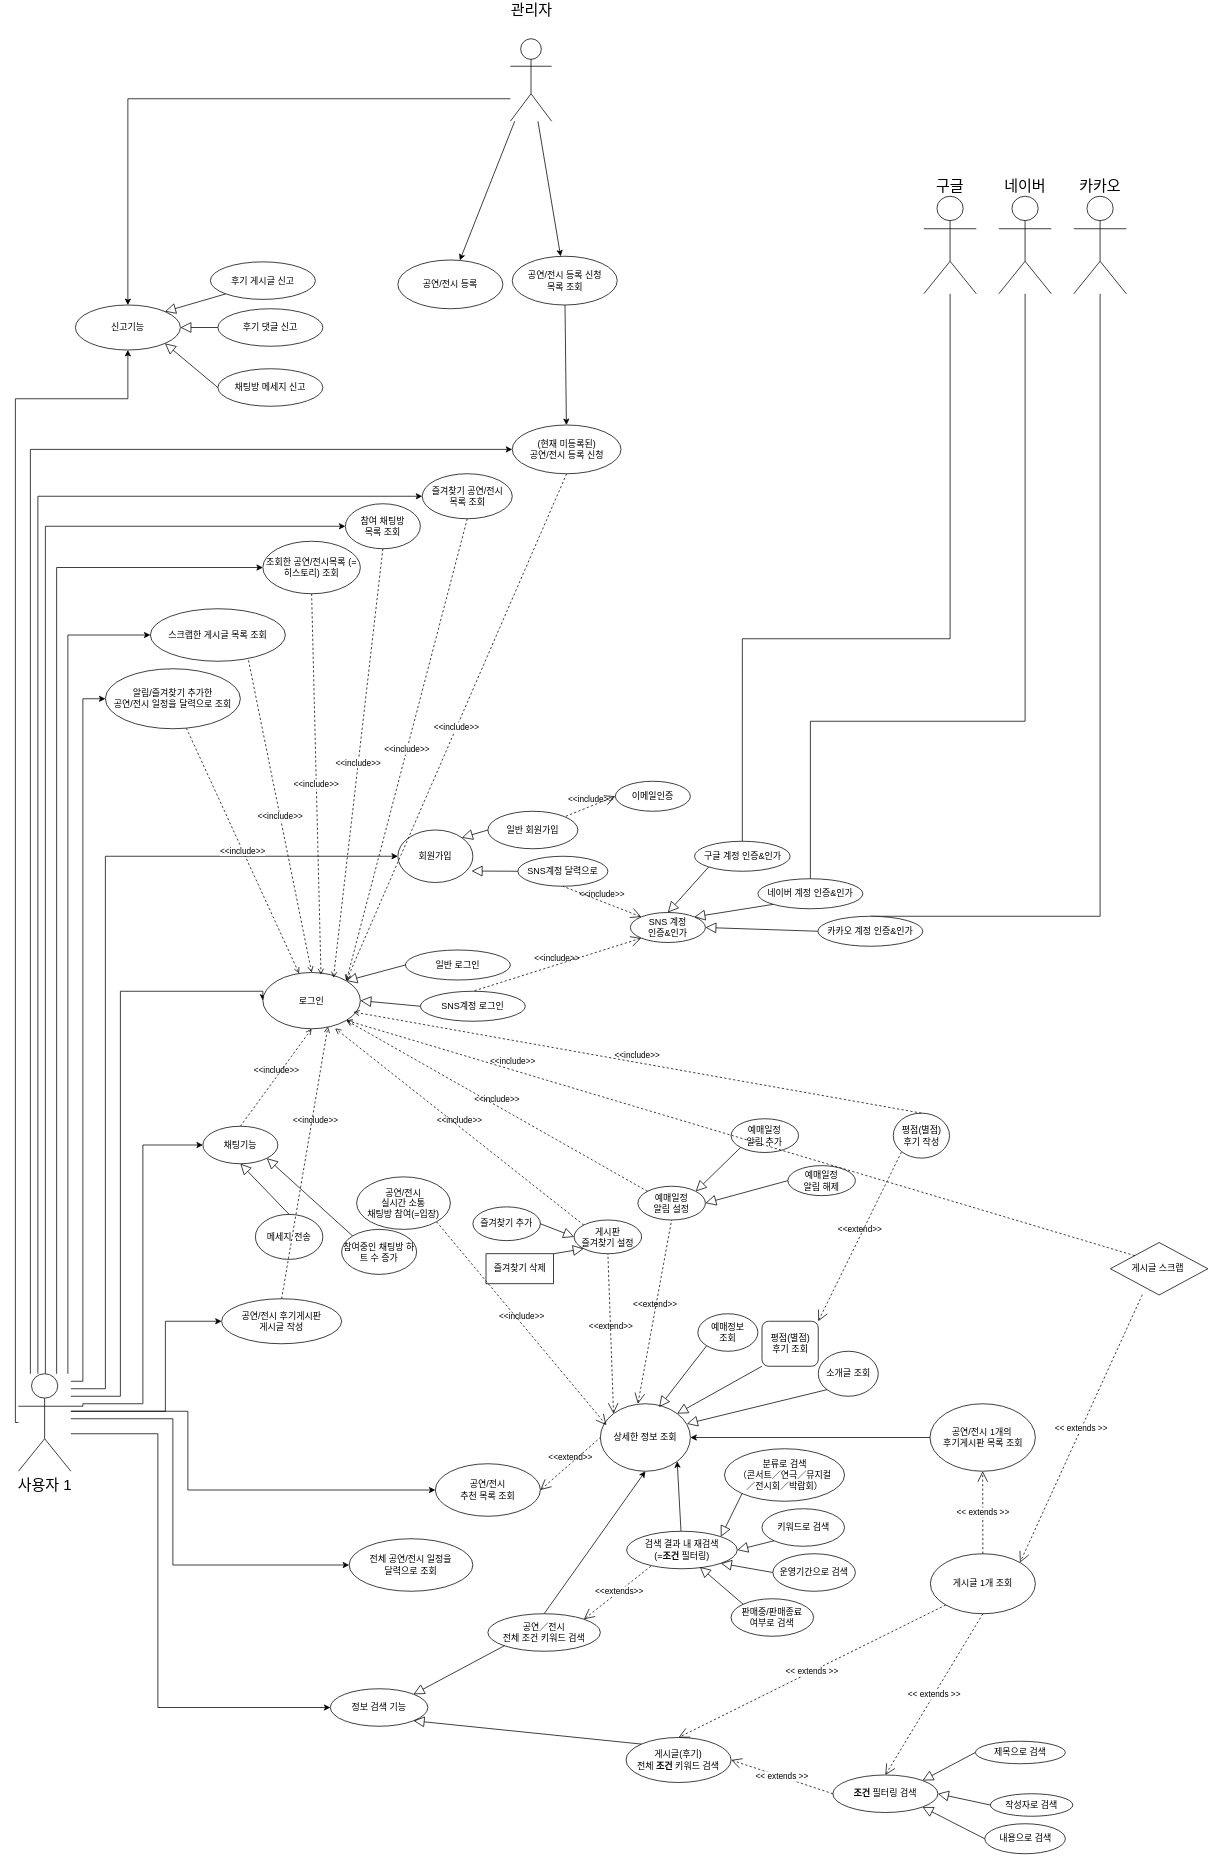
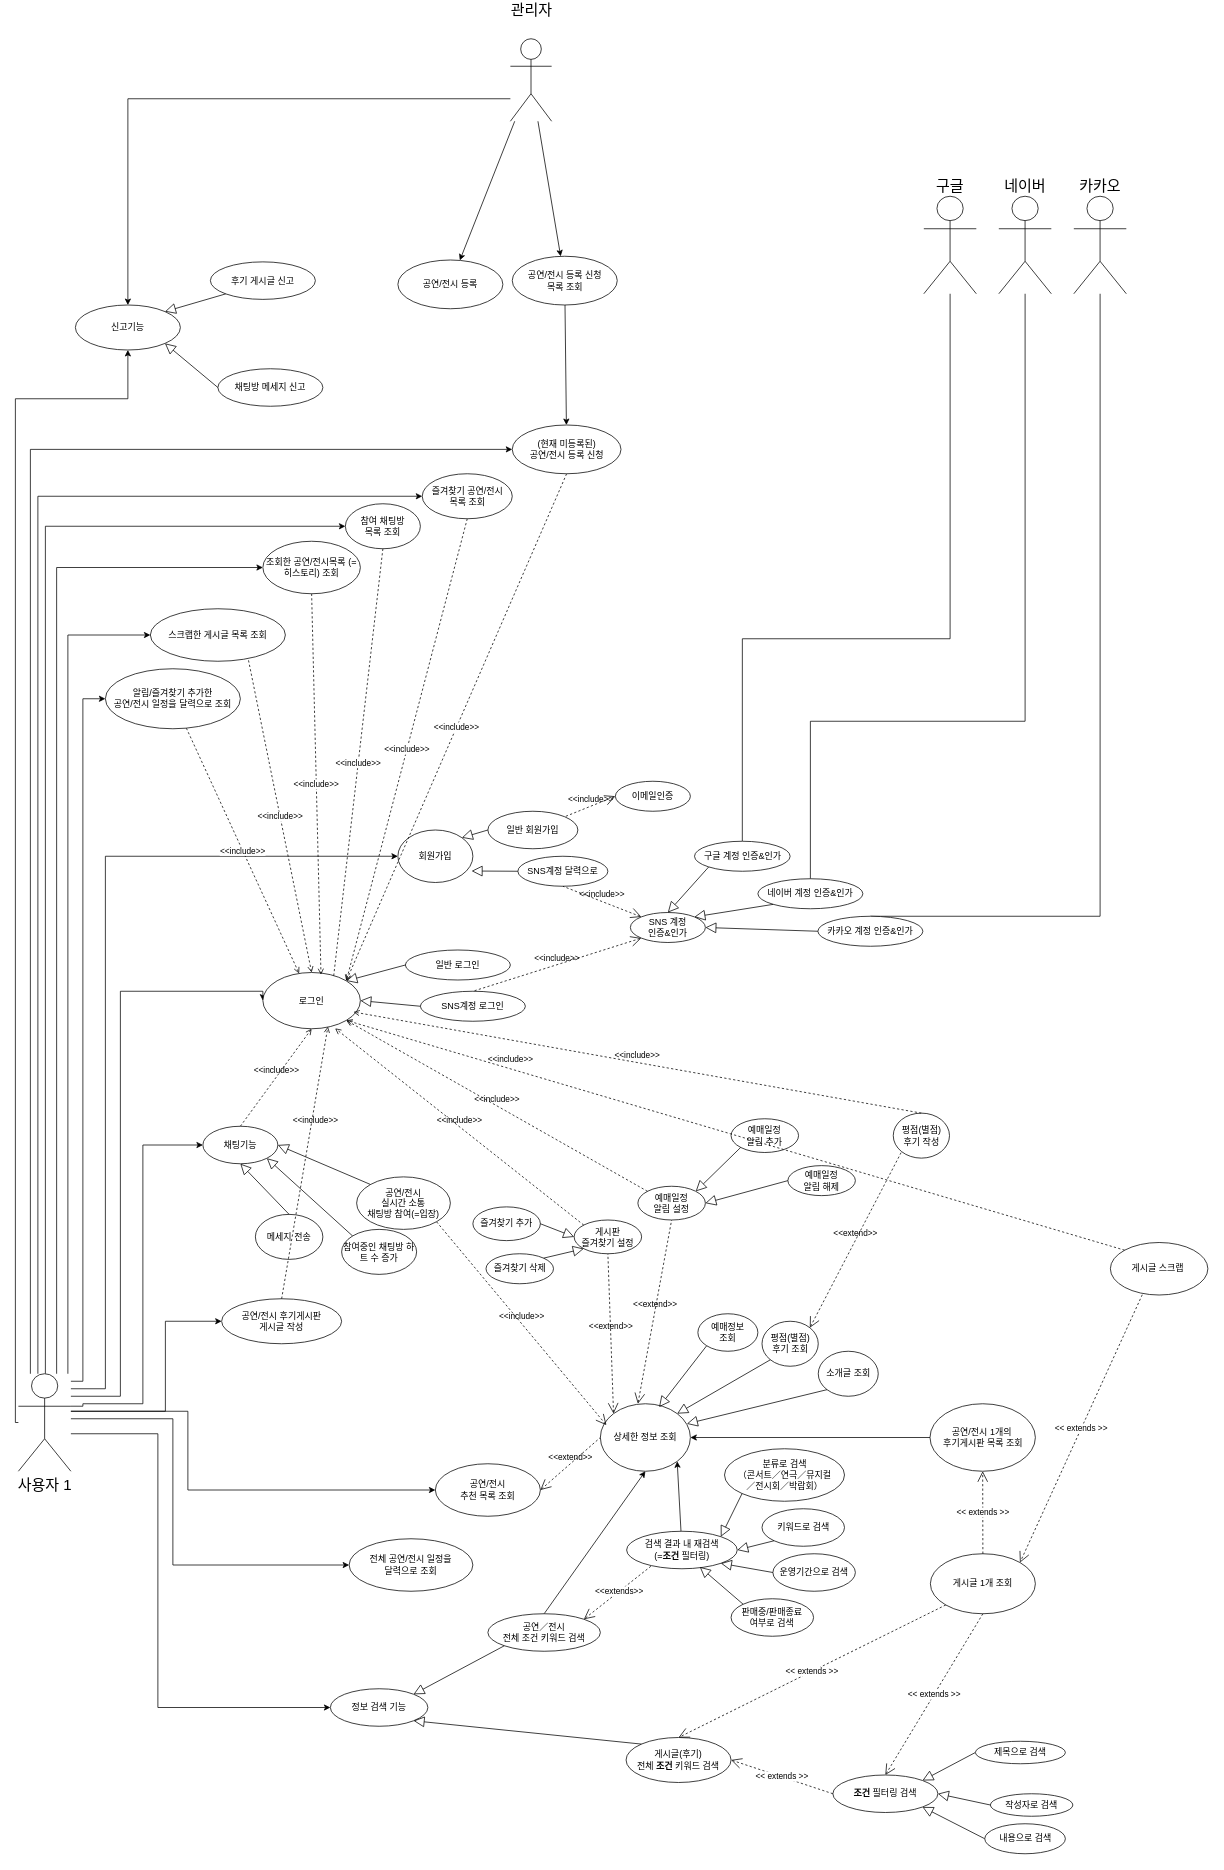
(204, 327) -> none
(270, 327) -> none
(334, 973) -> (334, 974)
none -> (329, 1167)
(520, 1269) -> (520, 1269)
(1159, 1269) -> (1159, 1269)
(790, 1344) -> (790, 1344)
